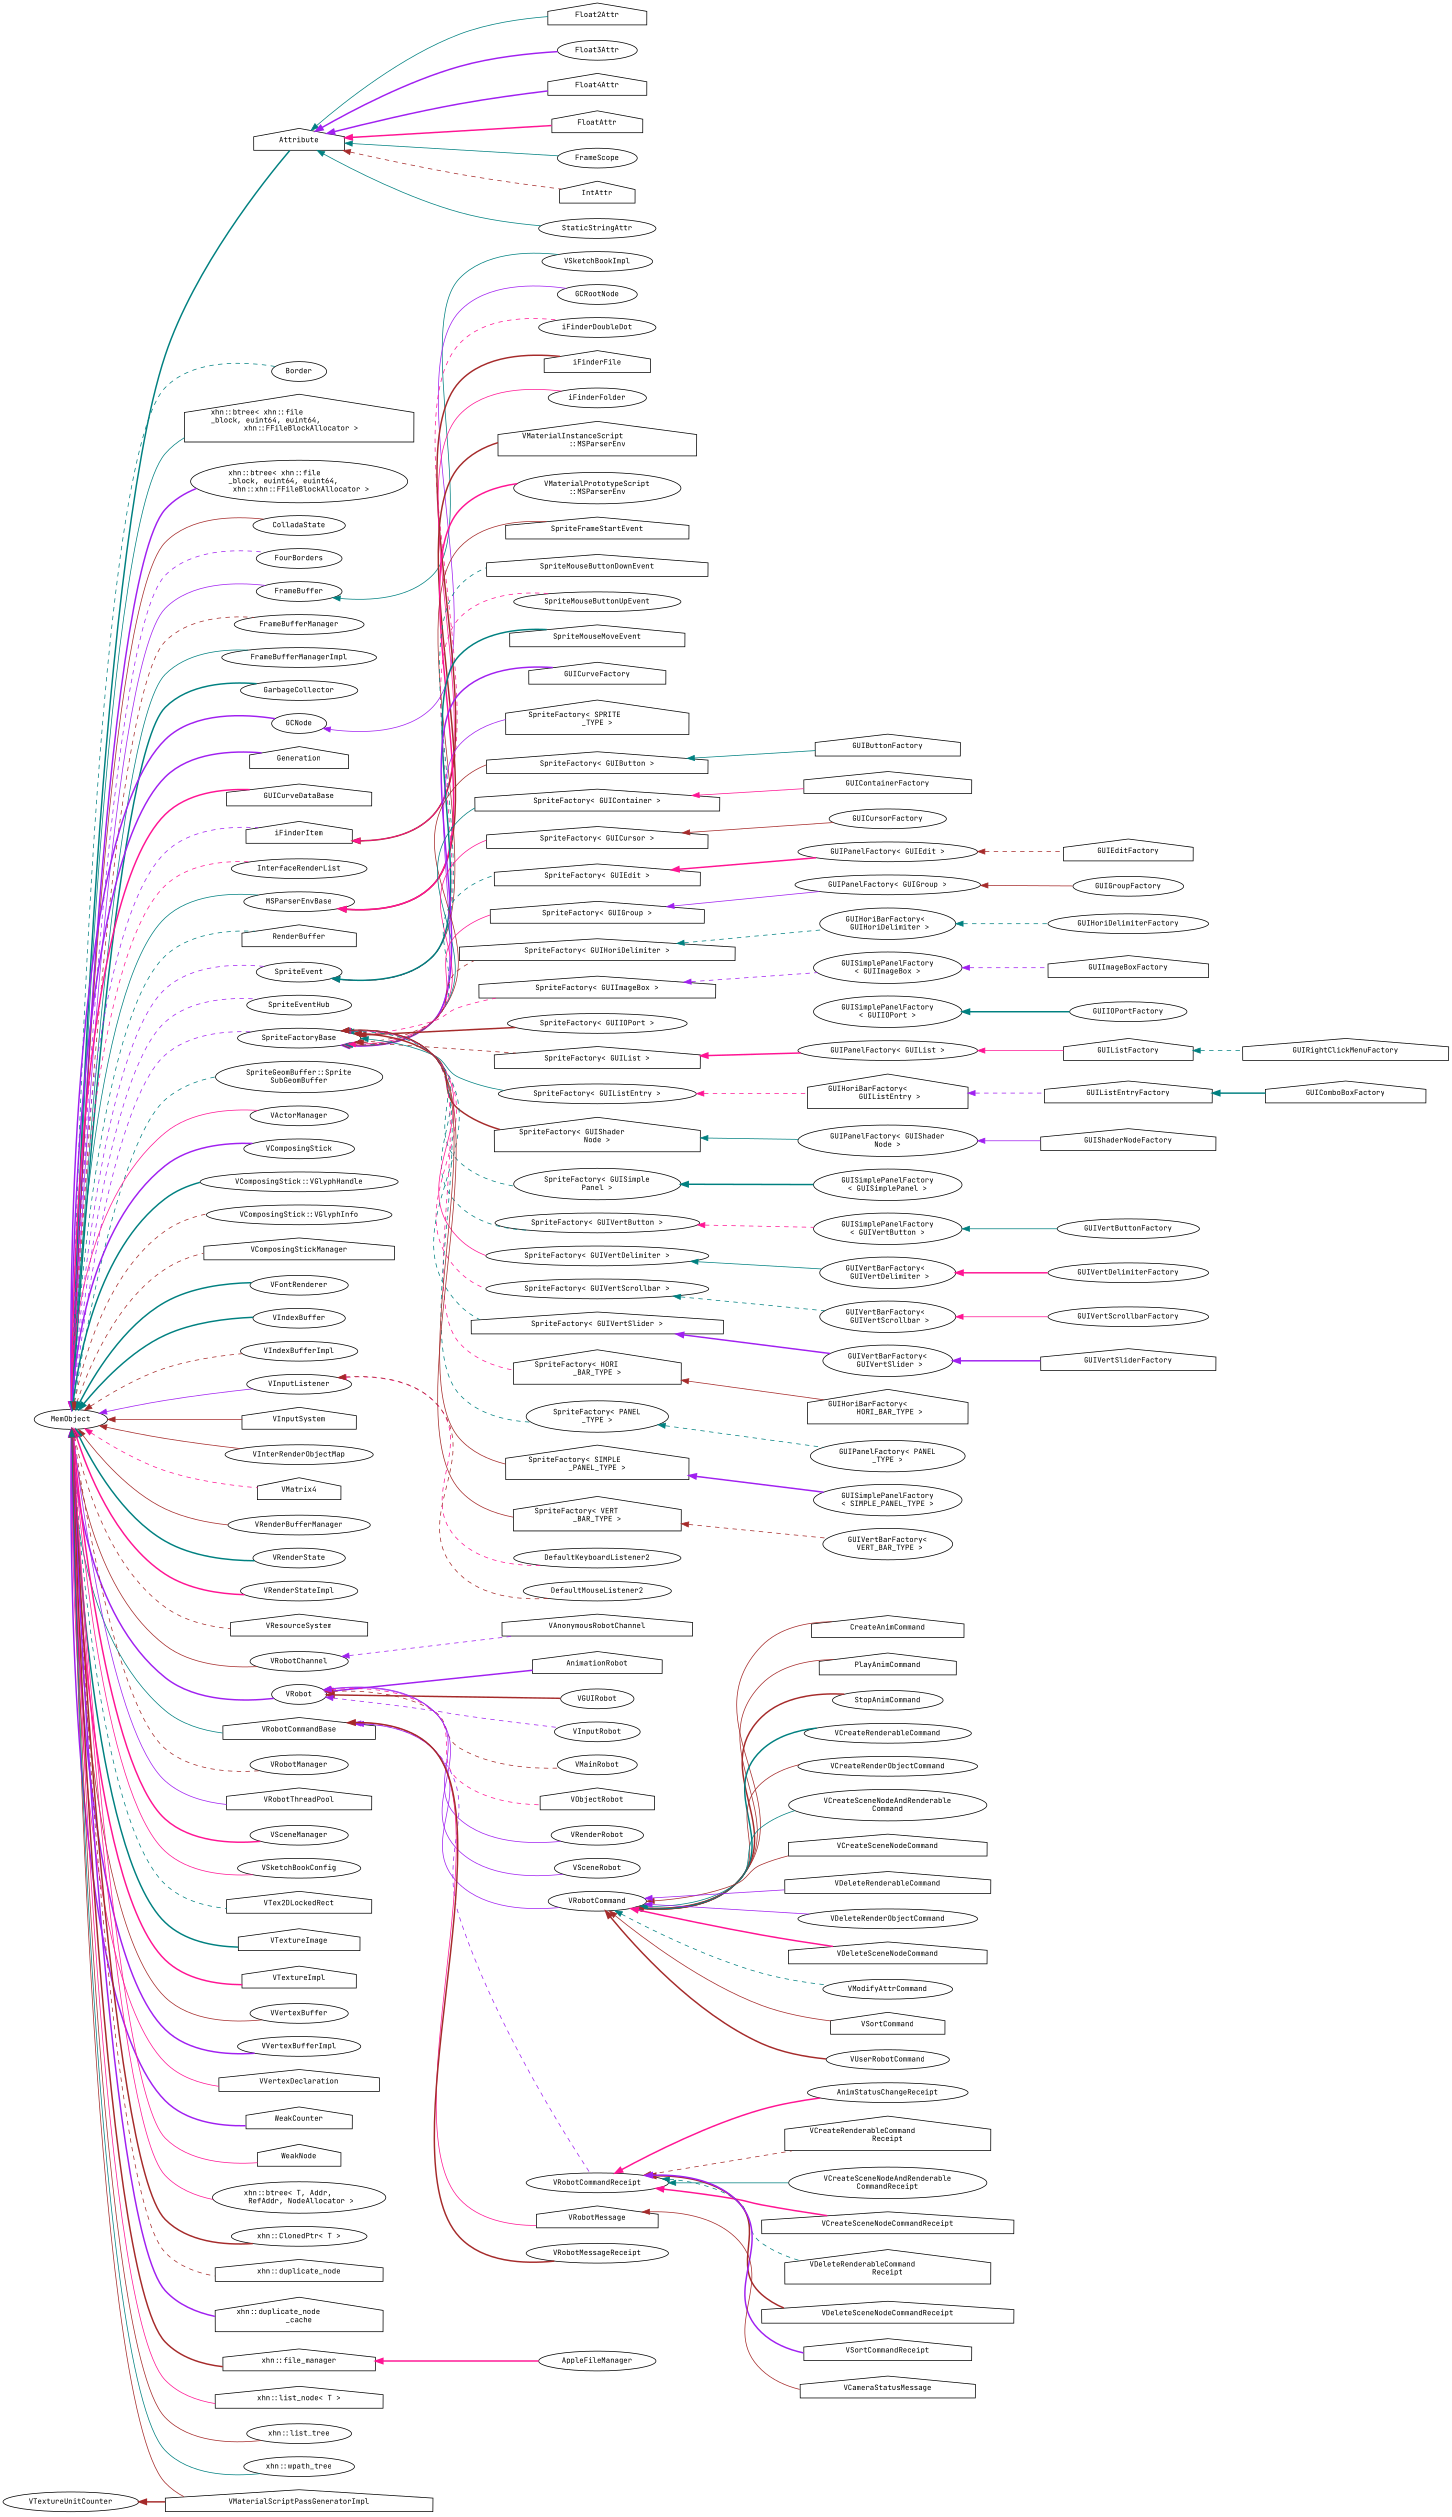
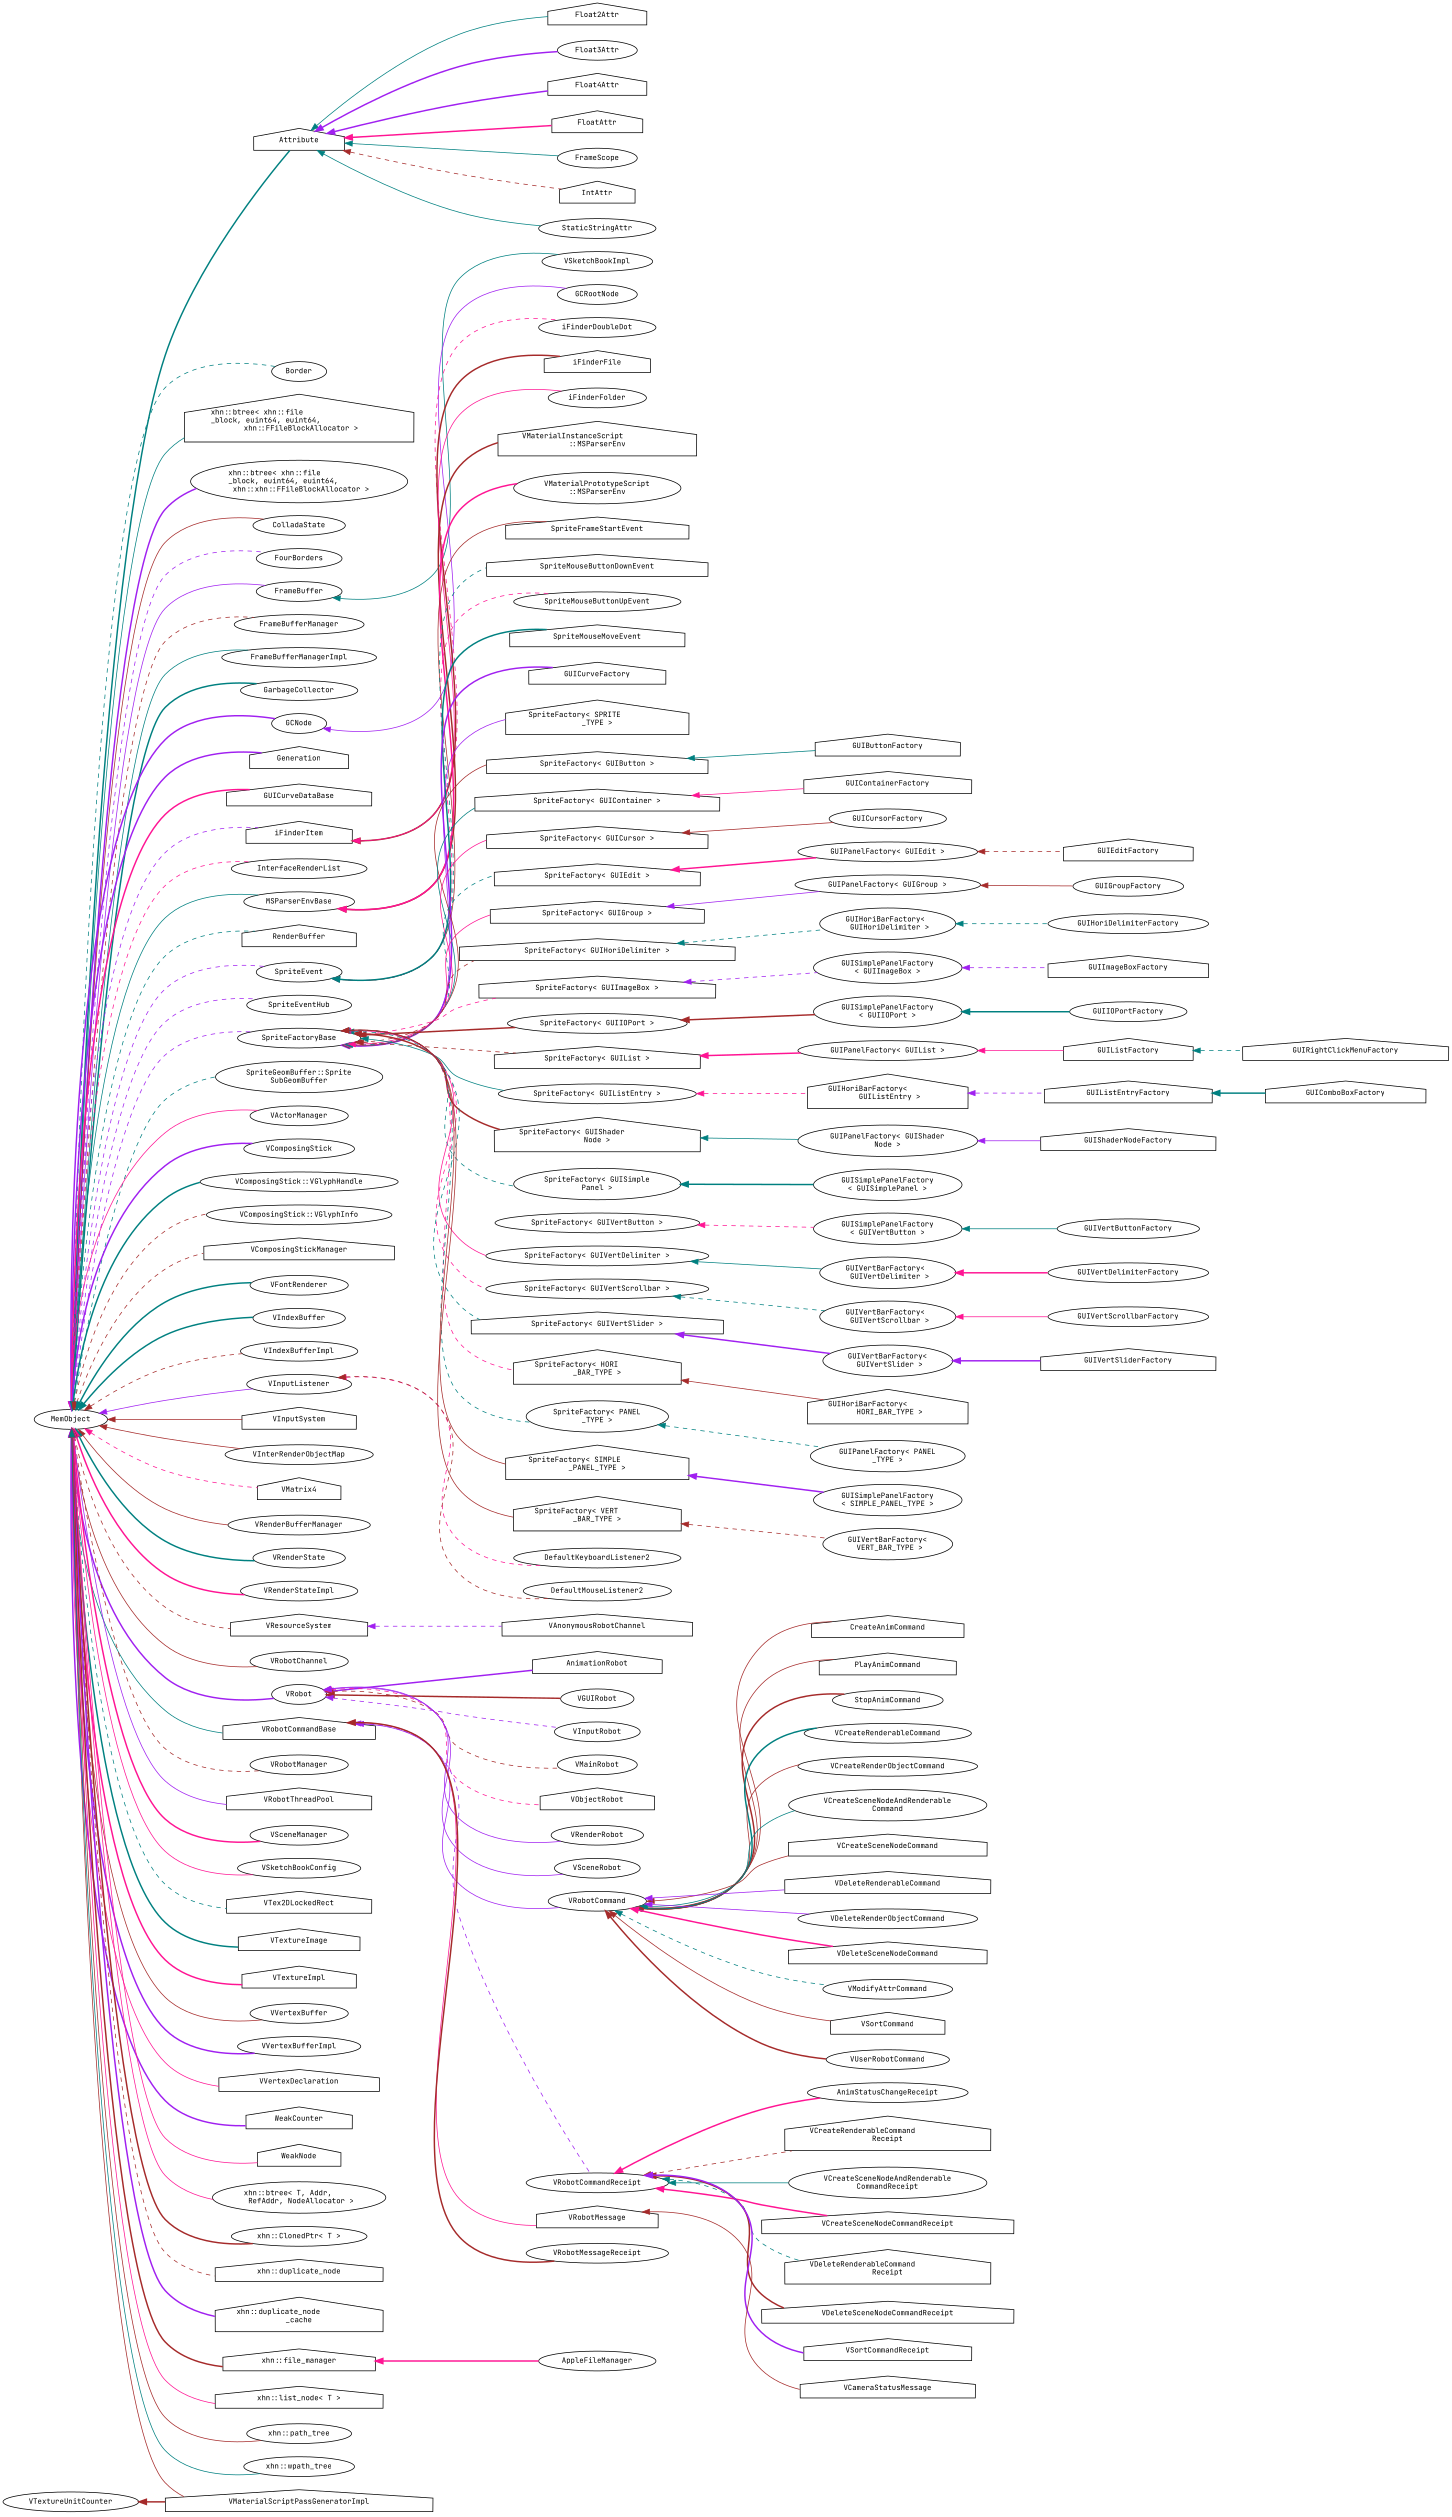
none -> (752, 1017)
(447, 1126) -> none
(431, 1646) -> (439, 1626)
(299, 2434) -> (299, 2434)
